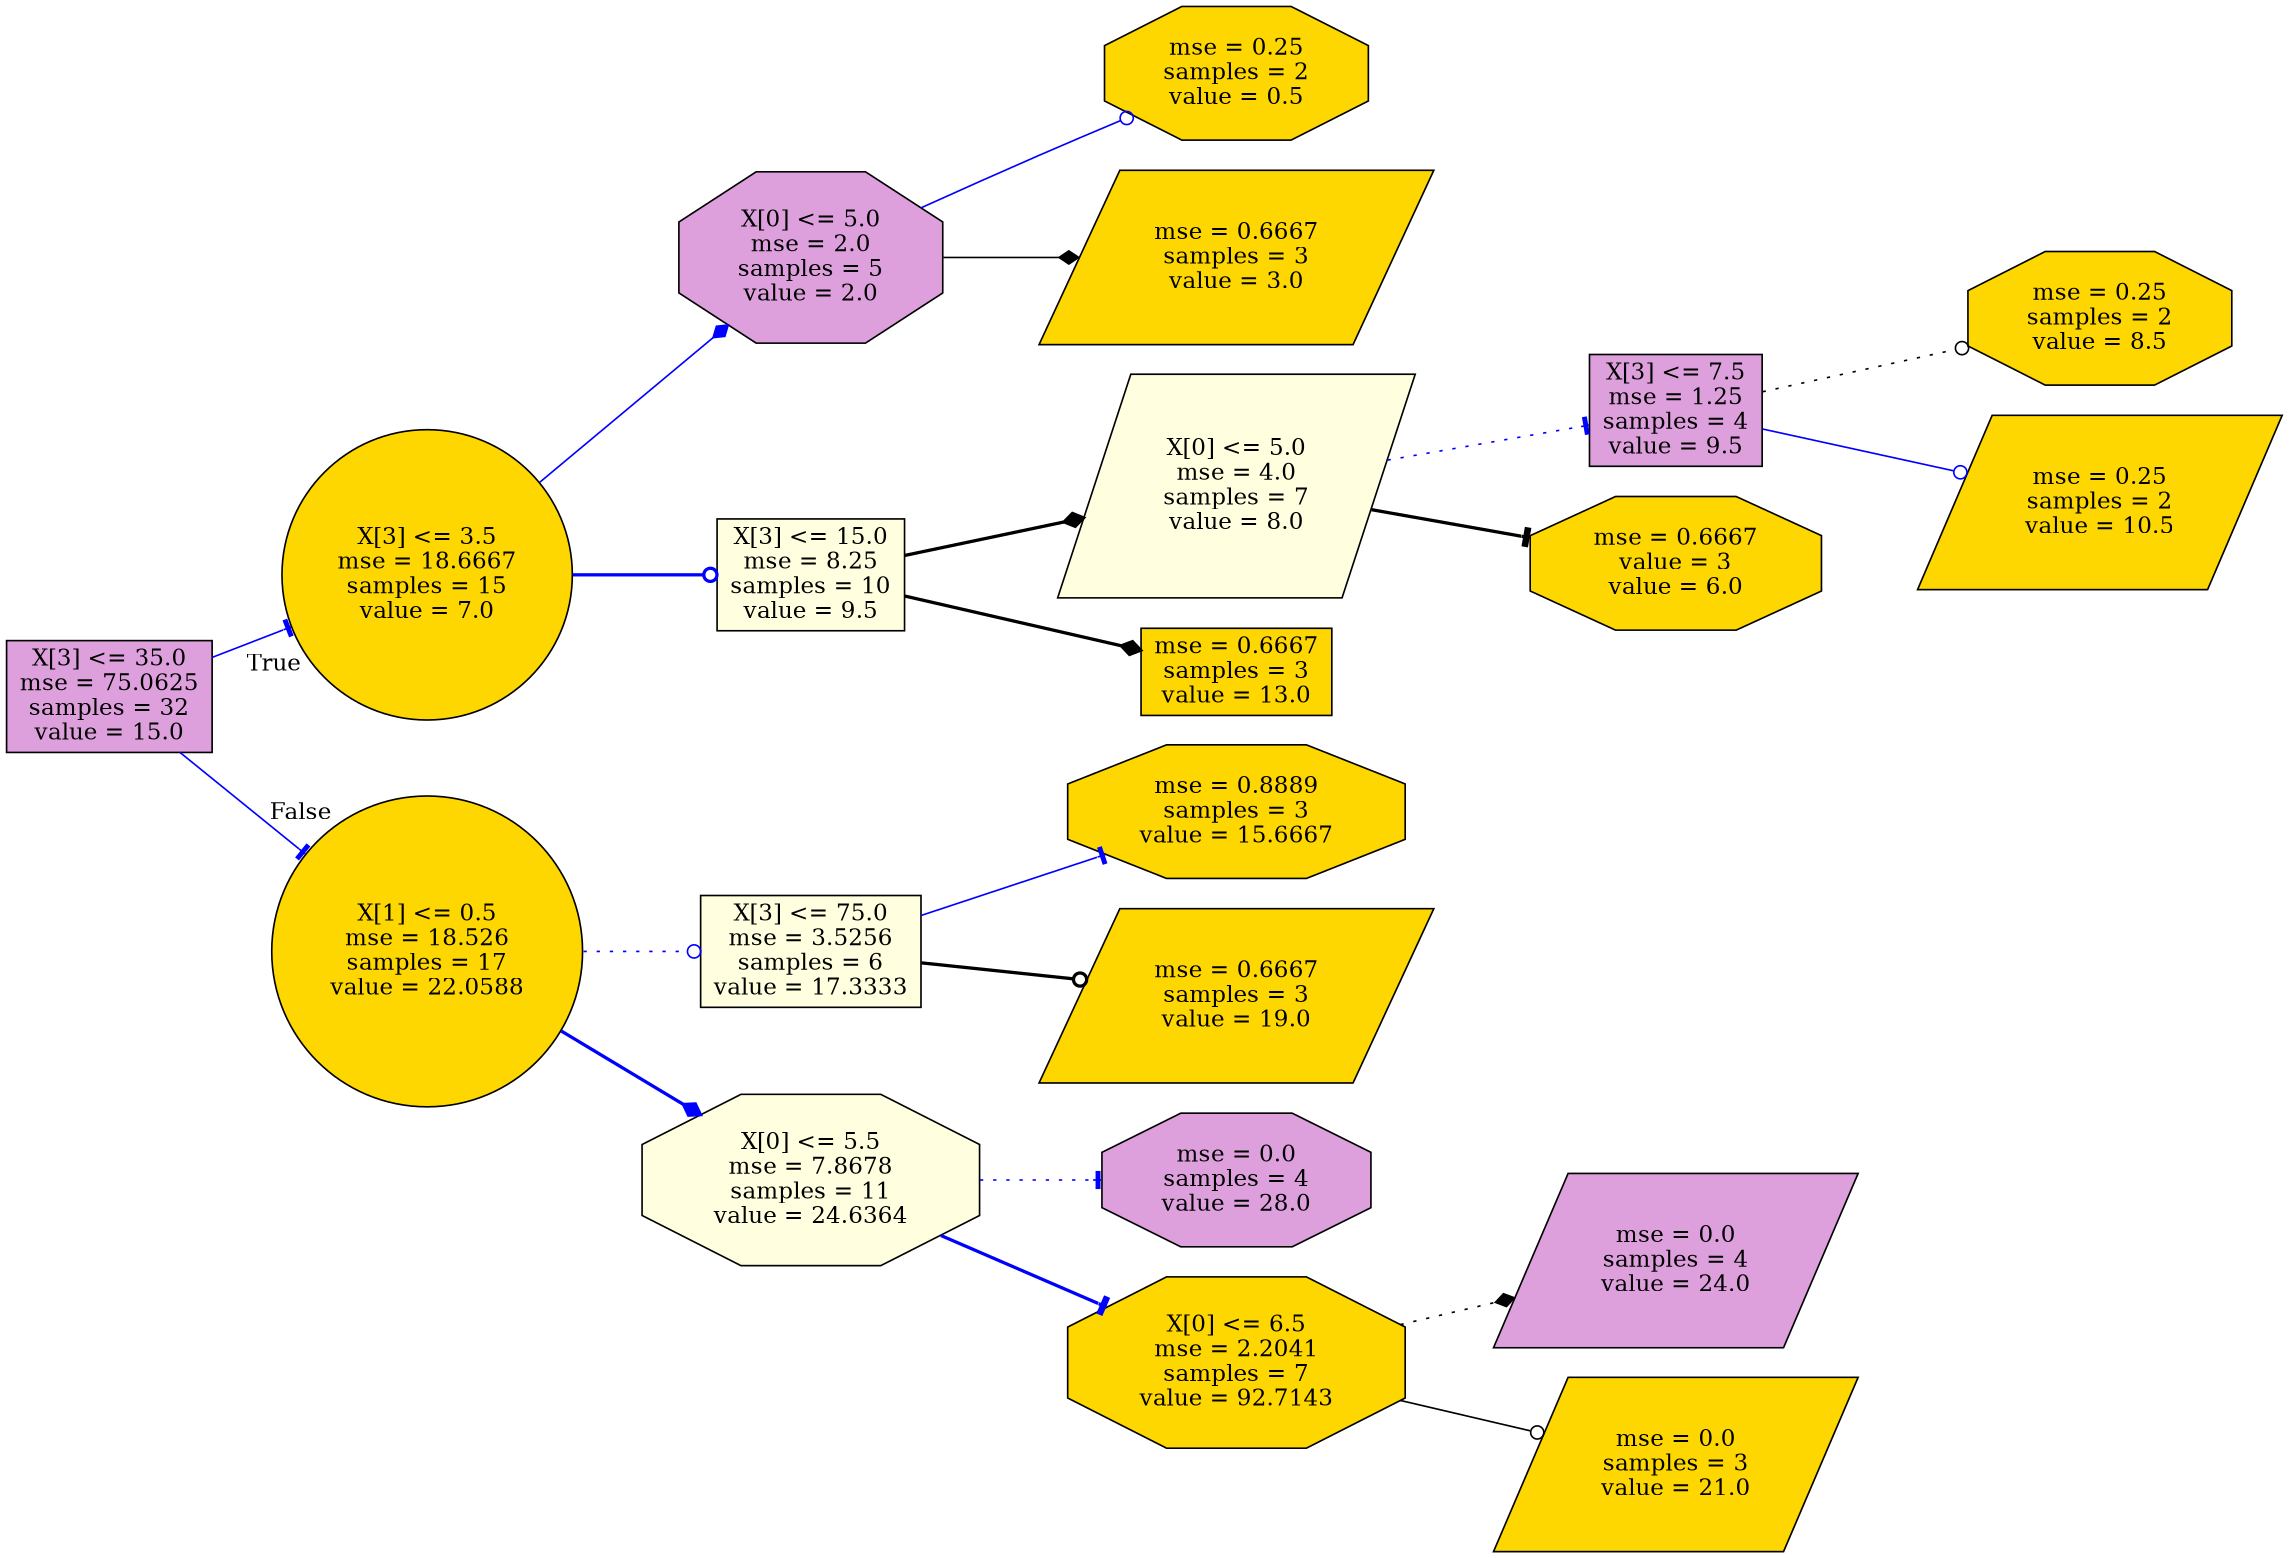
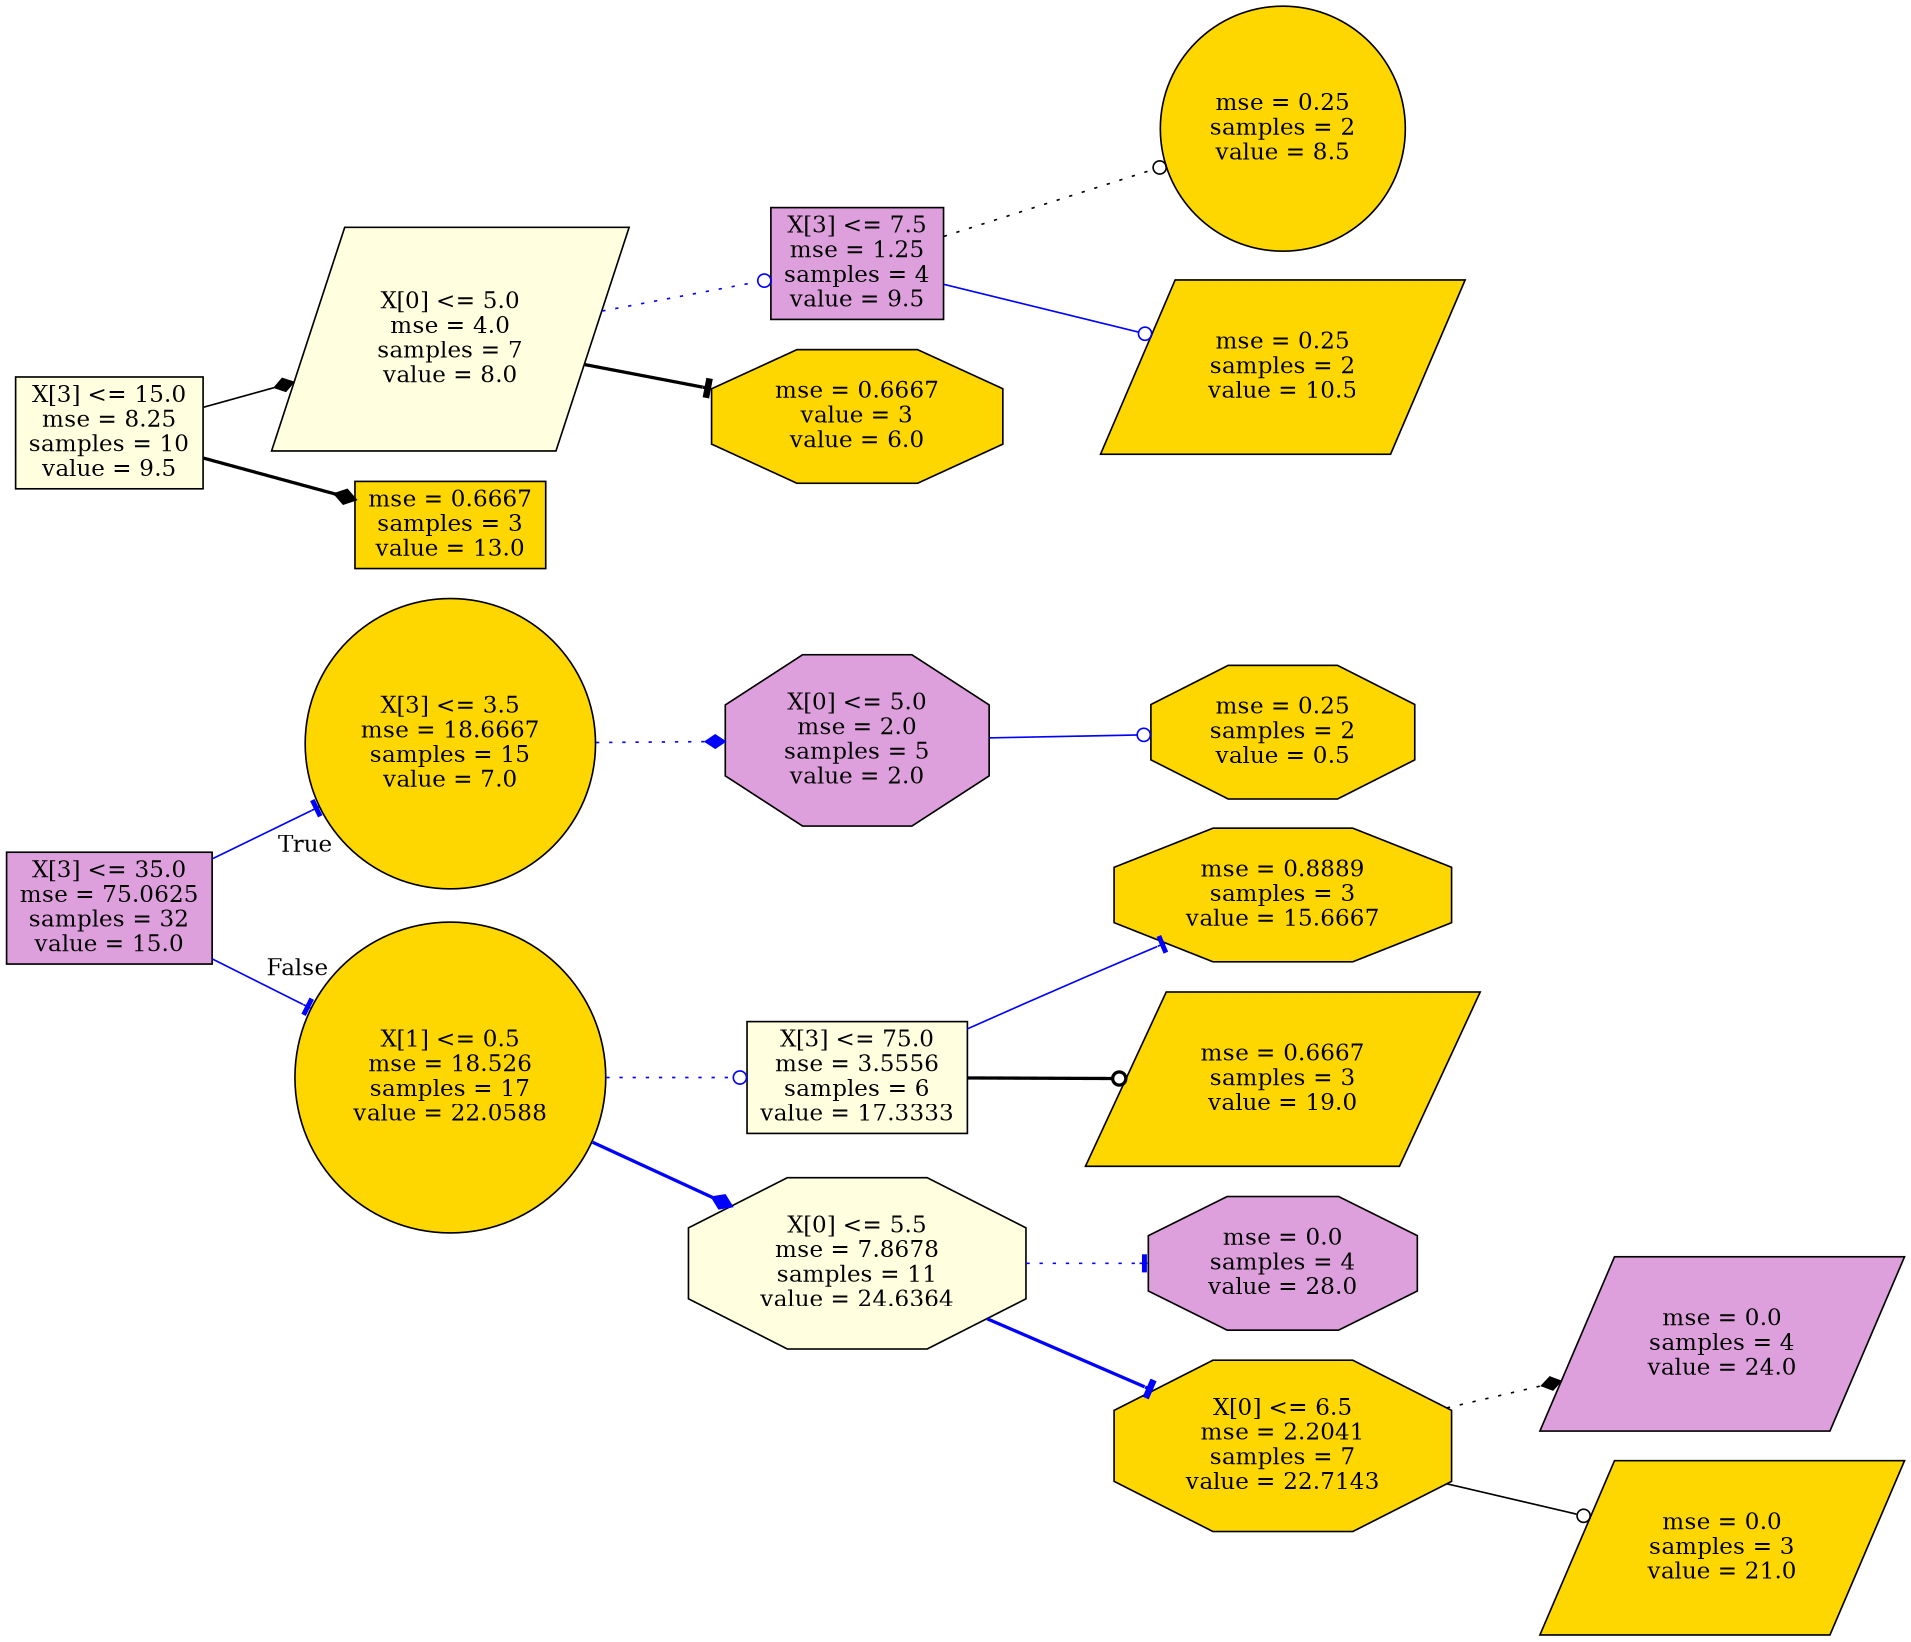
(1236, 257) -> none
(2100, 318) -> (1283, 129)
(626, 410) -> (650, 742)
(1484, 443) -> (680, 296)
(984, 539) -> (239, 397)
(638, 575) -> none
(811, 951) -> (857, 1078)
(1236, 1363) -> (1283, 1446)
